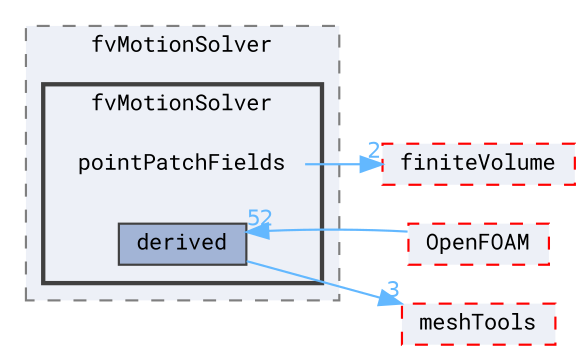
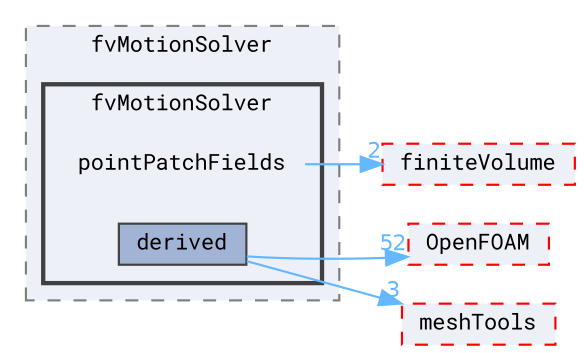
(356, 230) -> (306, 259)
